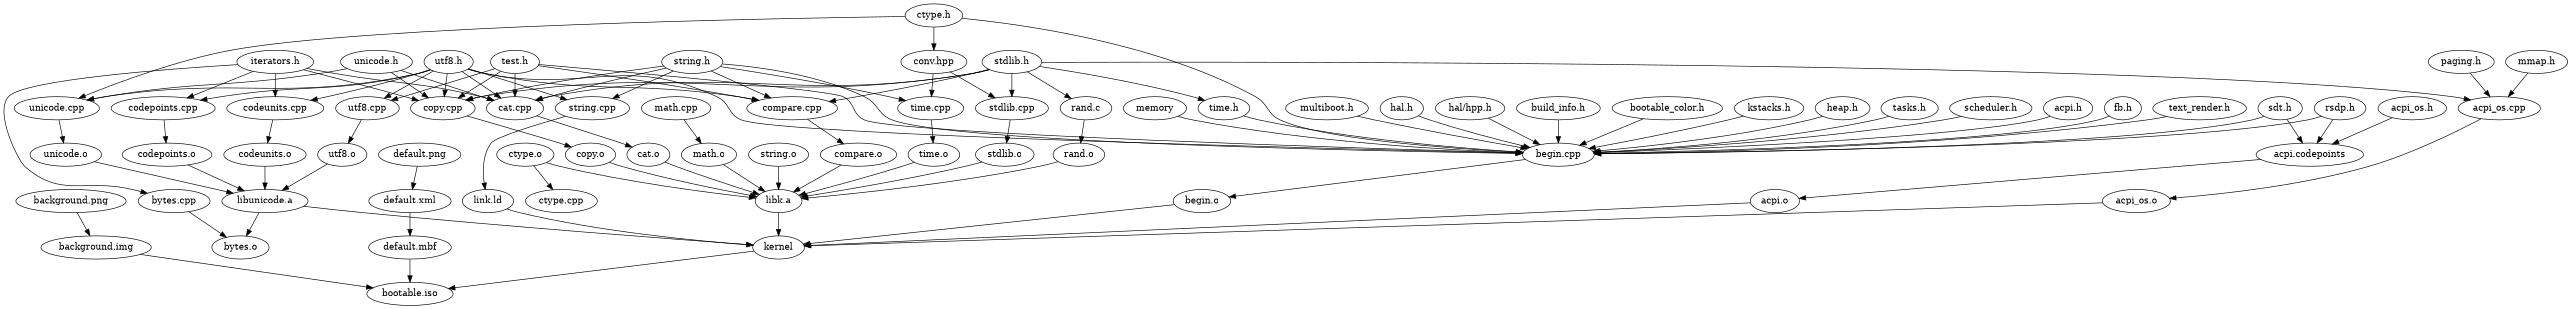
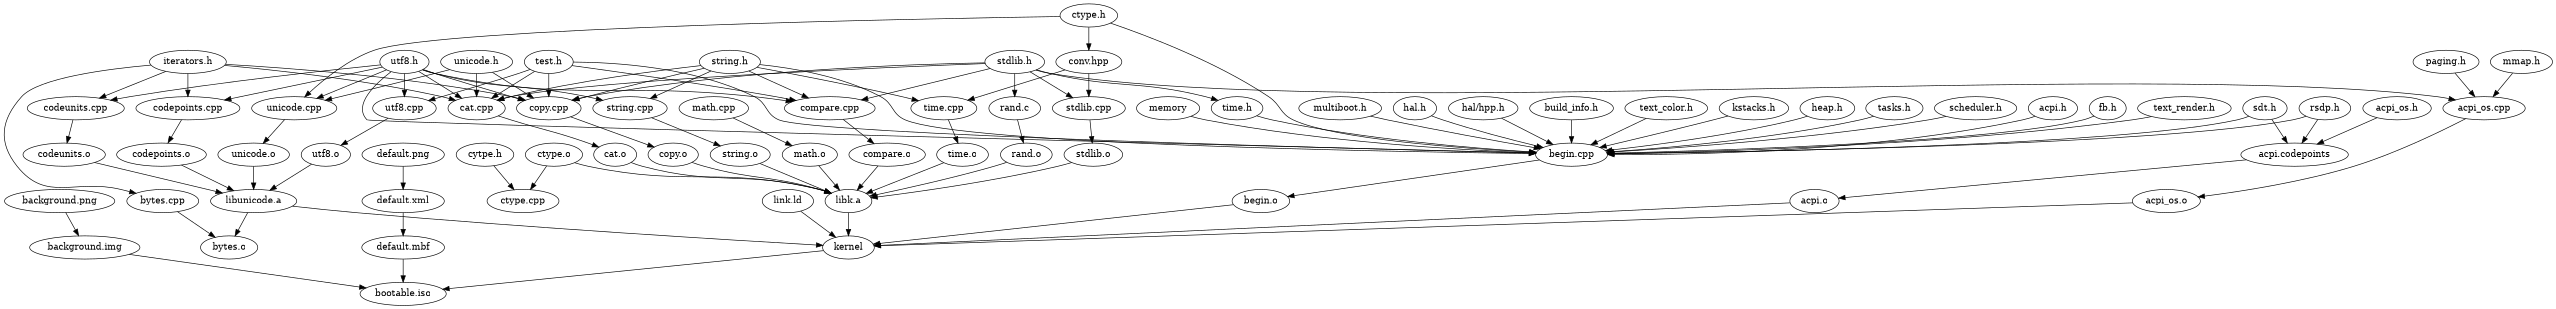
(1667, 108) -> (1666, 108)
(508, 135) -> (692, 134)
none -> (485, 155)
